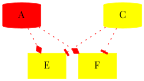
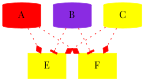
none -> (72, 15)
(112, 37) -> (112, 37)
(87, 39) -> (89, 38)
